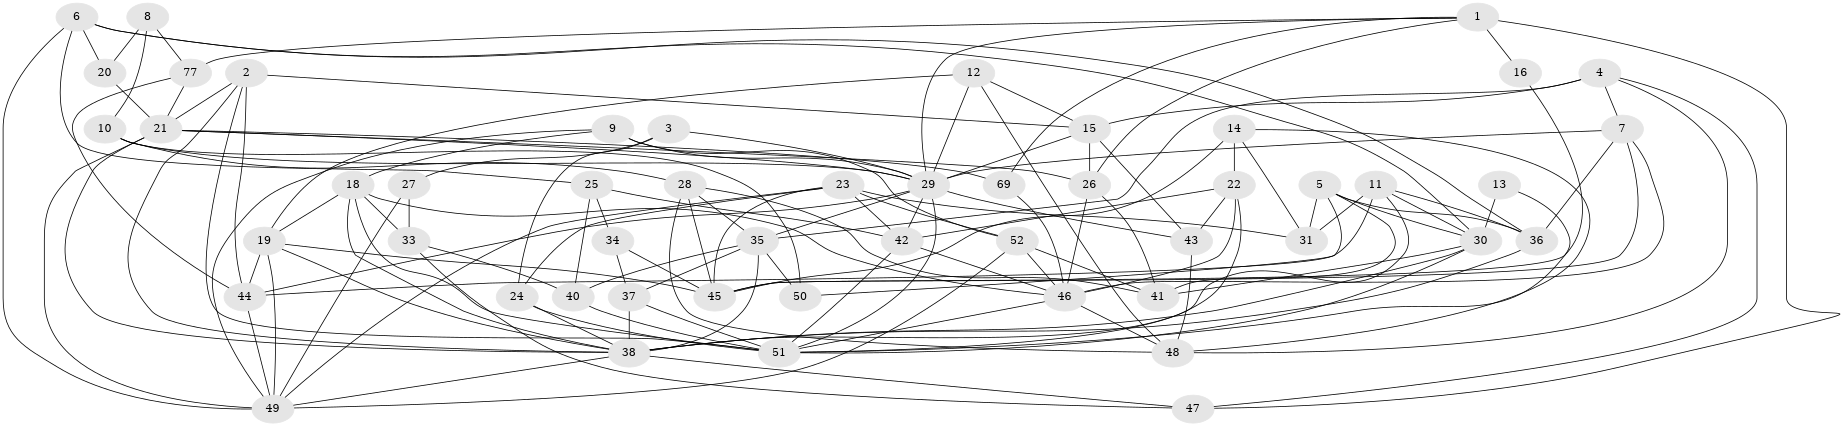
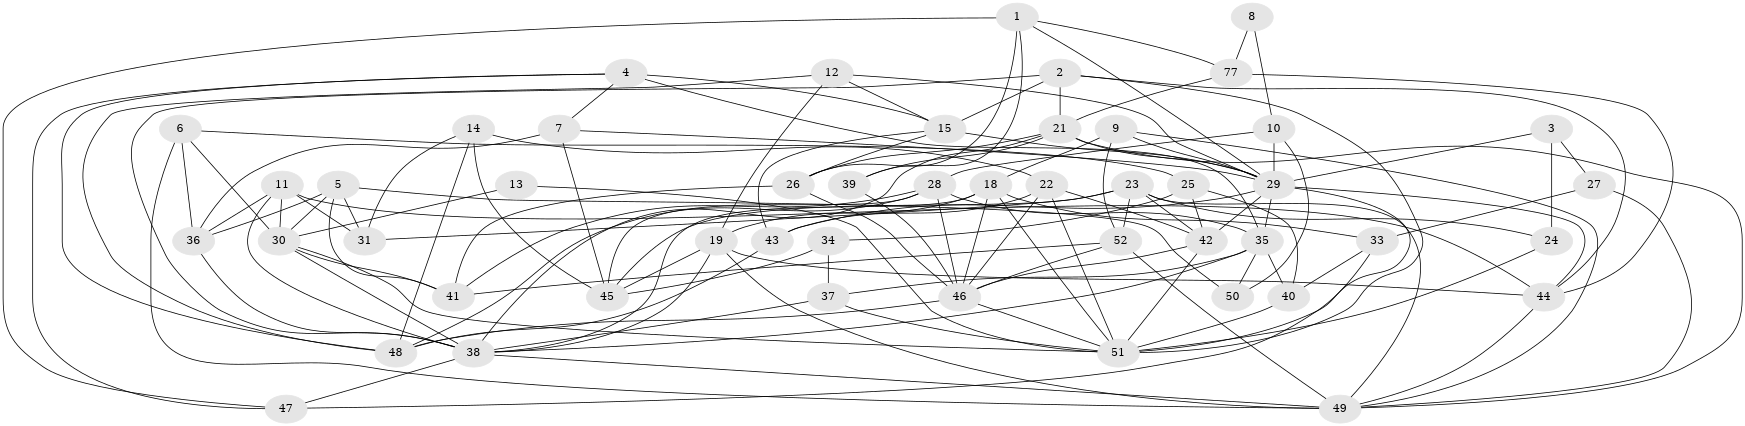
(105, 73) -> none
(1521, 73) -> none
(1004, 185) -> (849, 185)
(1448, 281) -> (947, 241)
(573, 325) -> none
